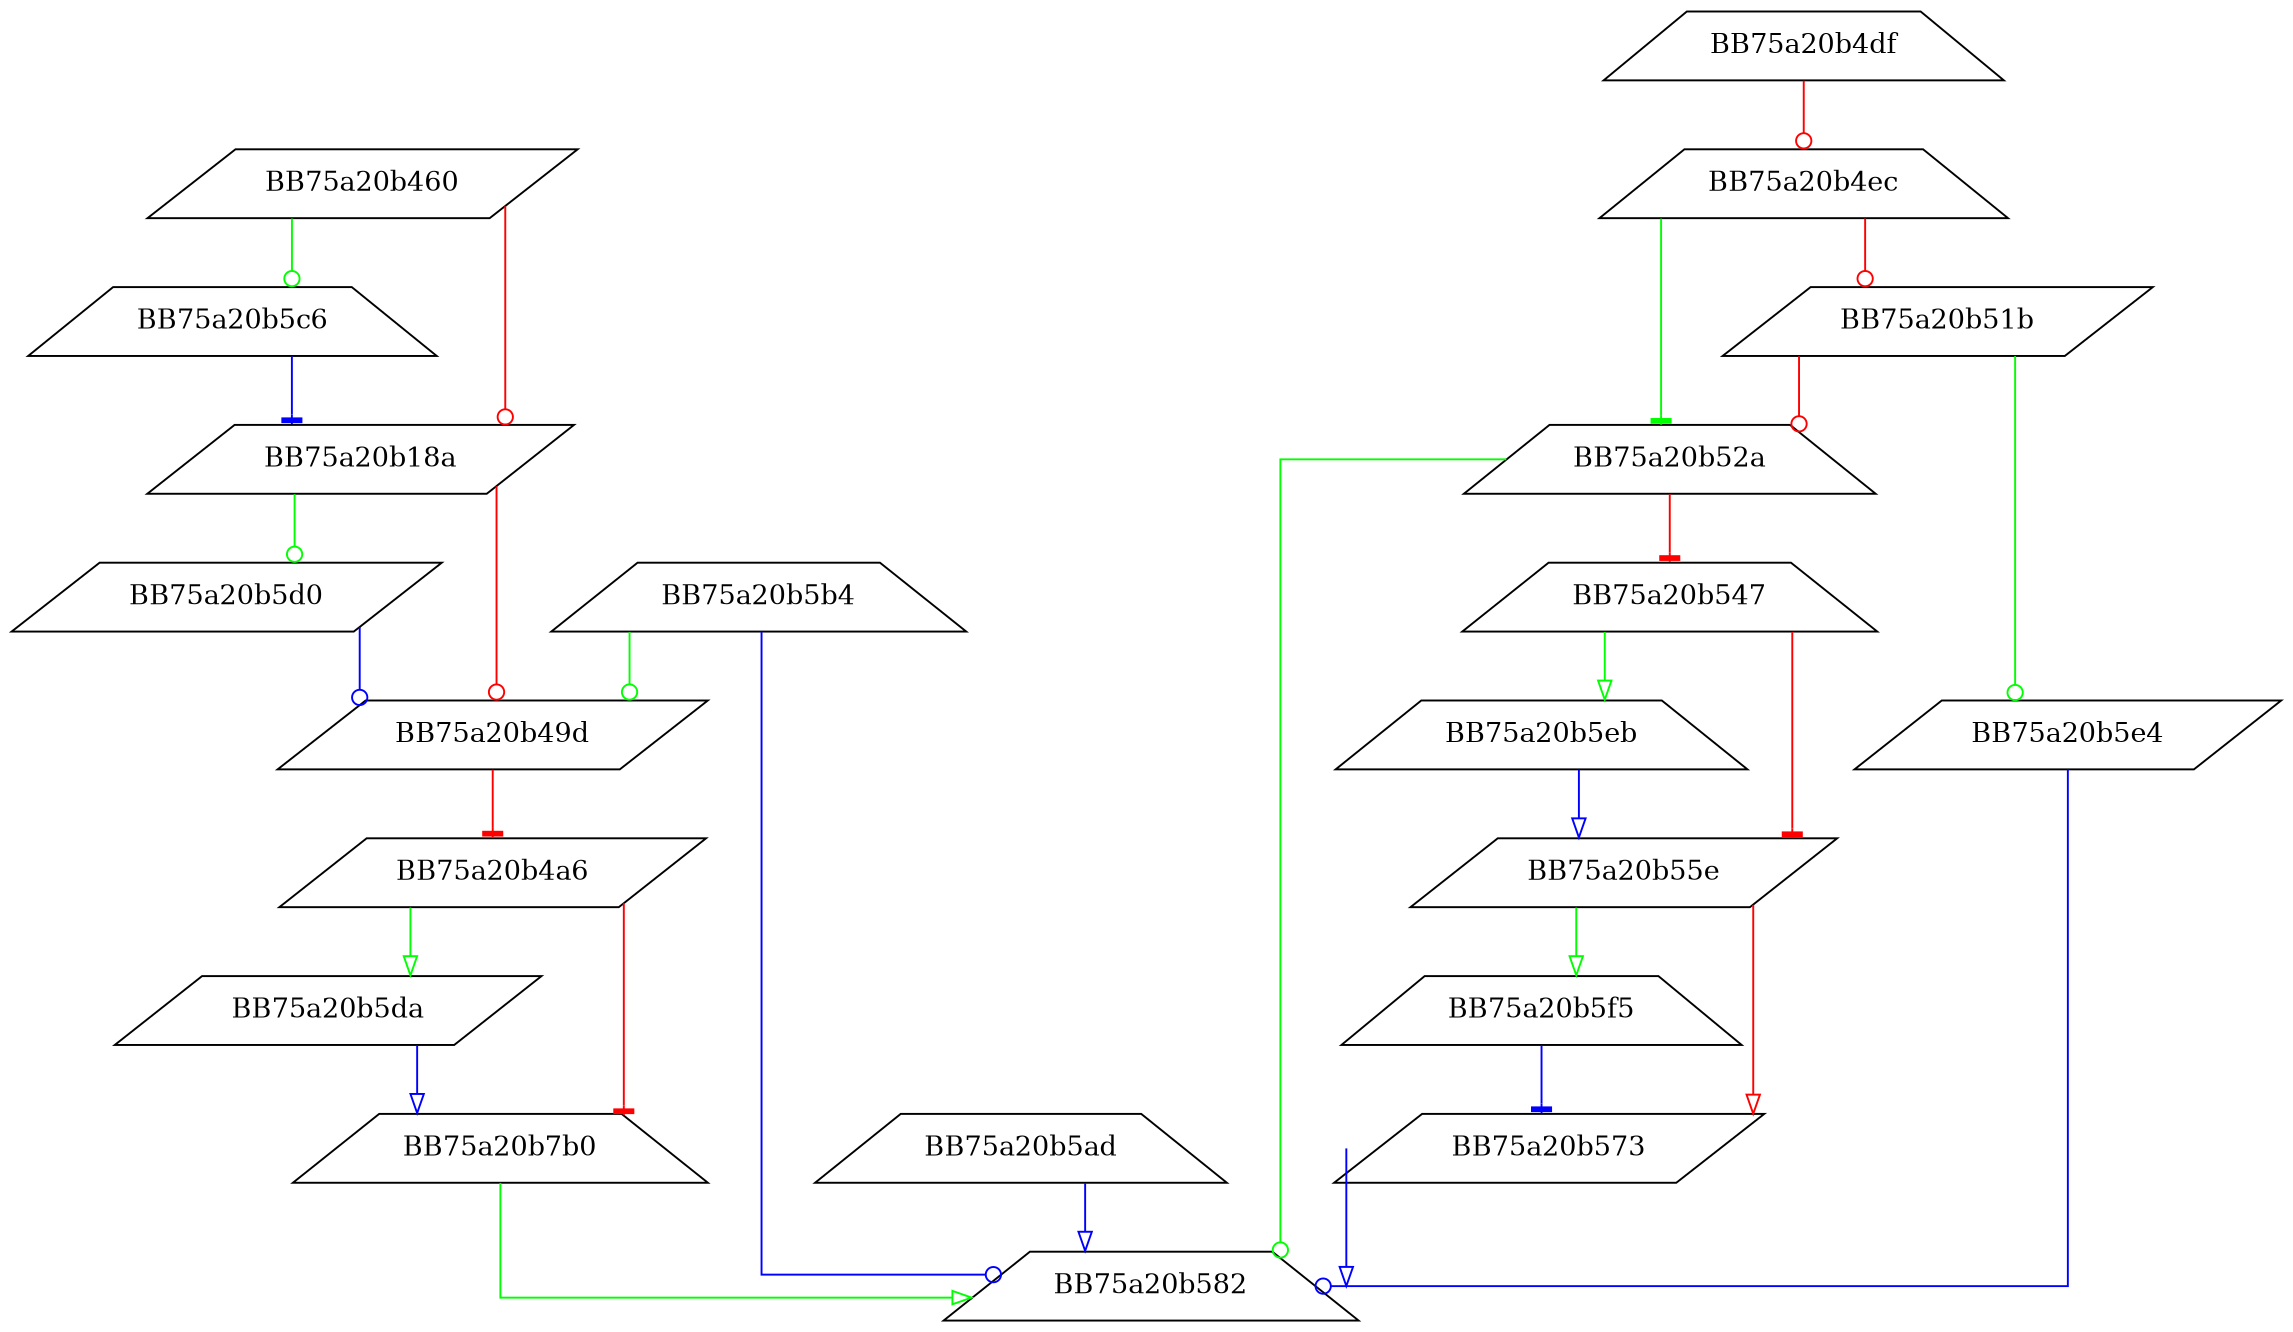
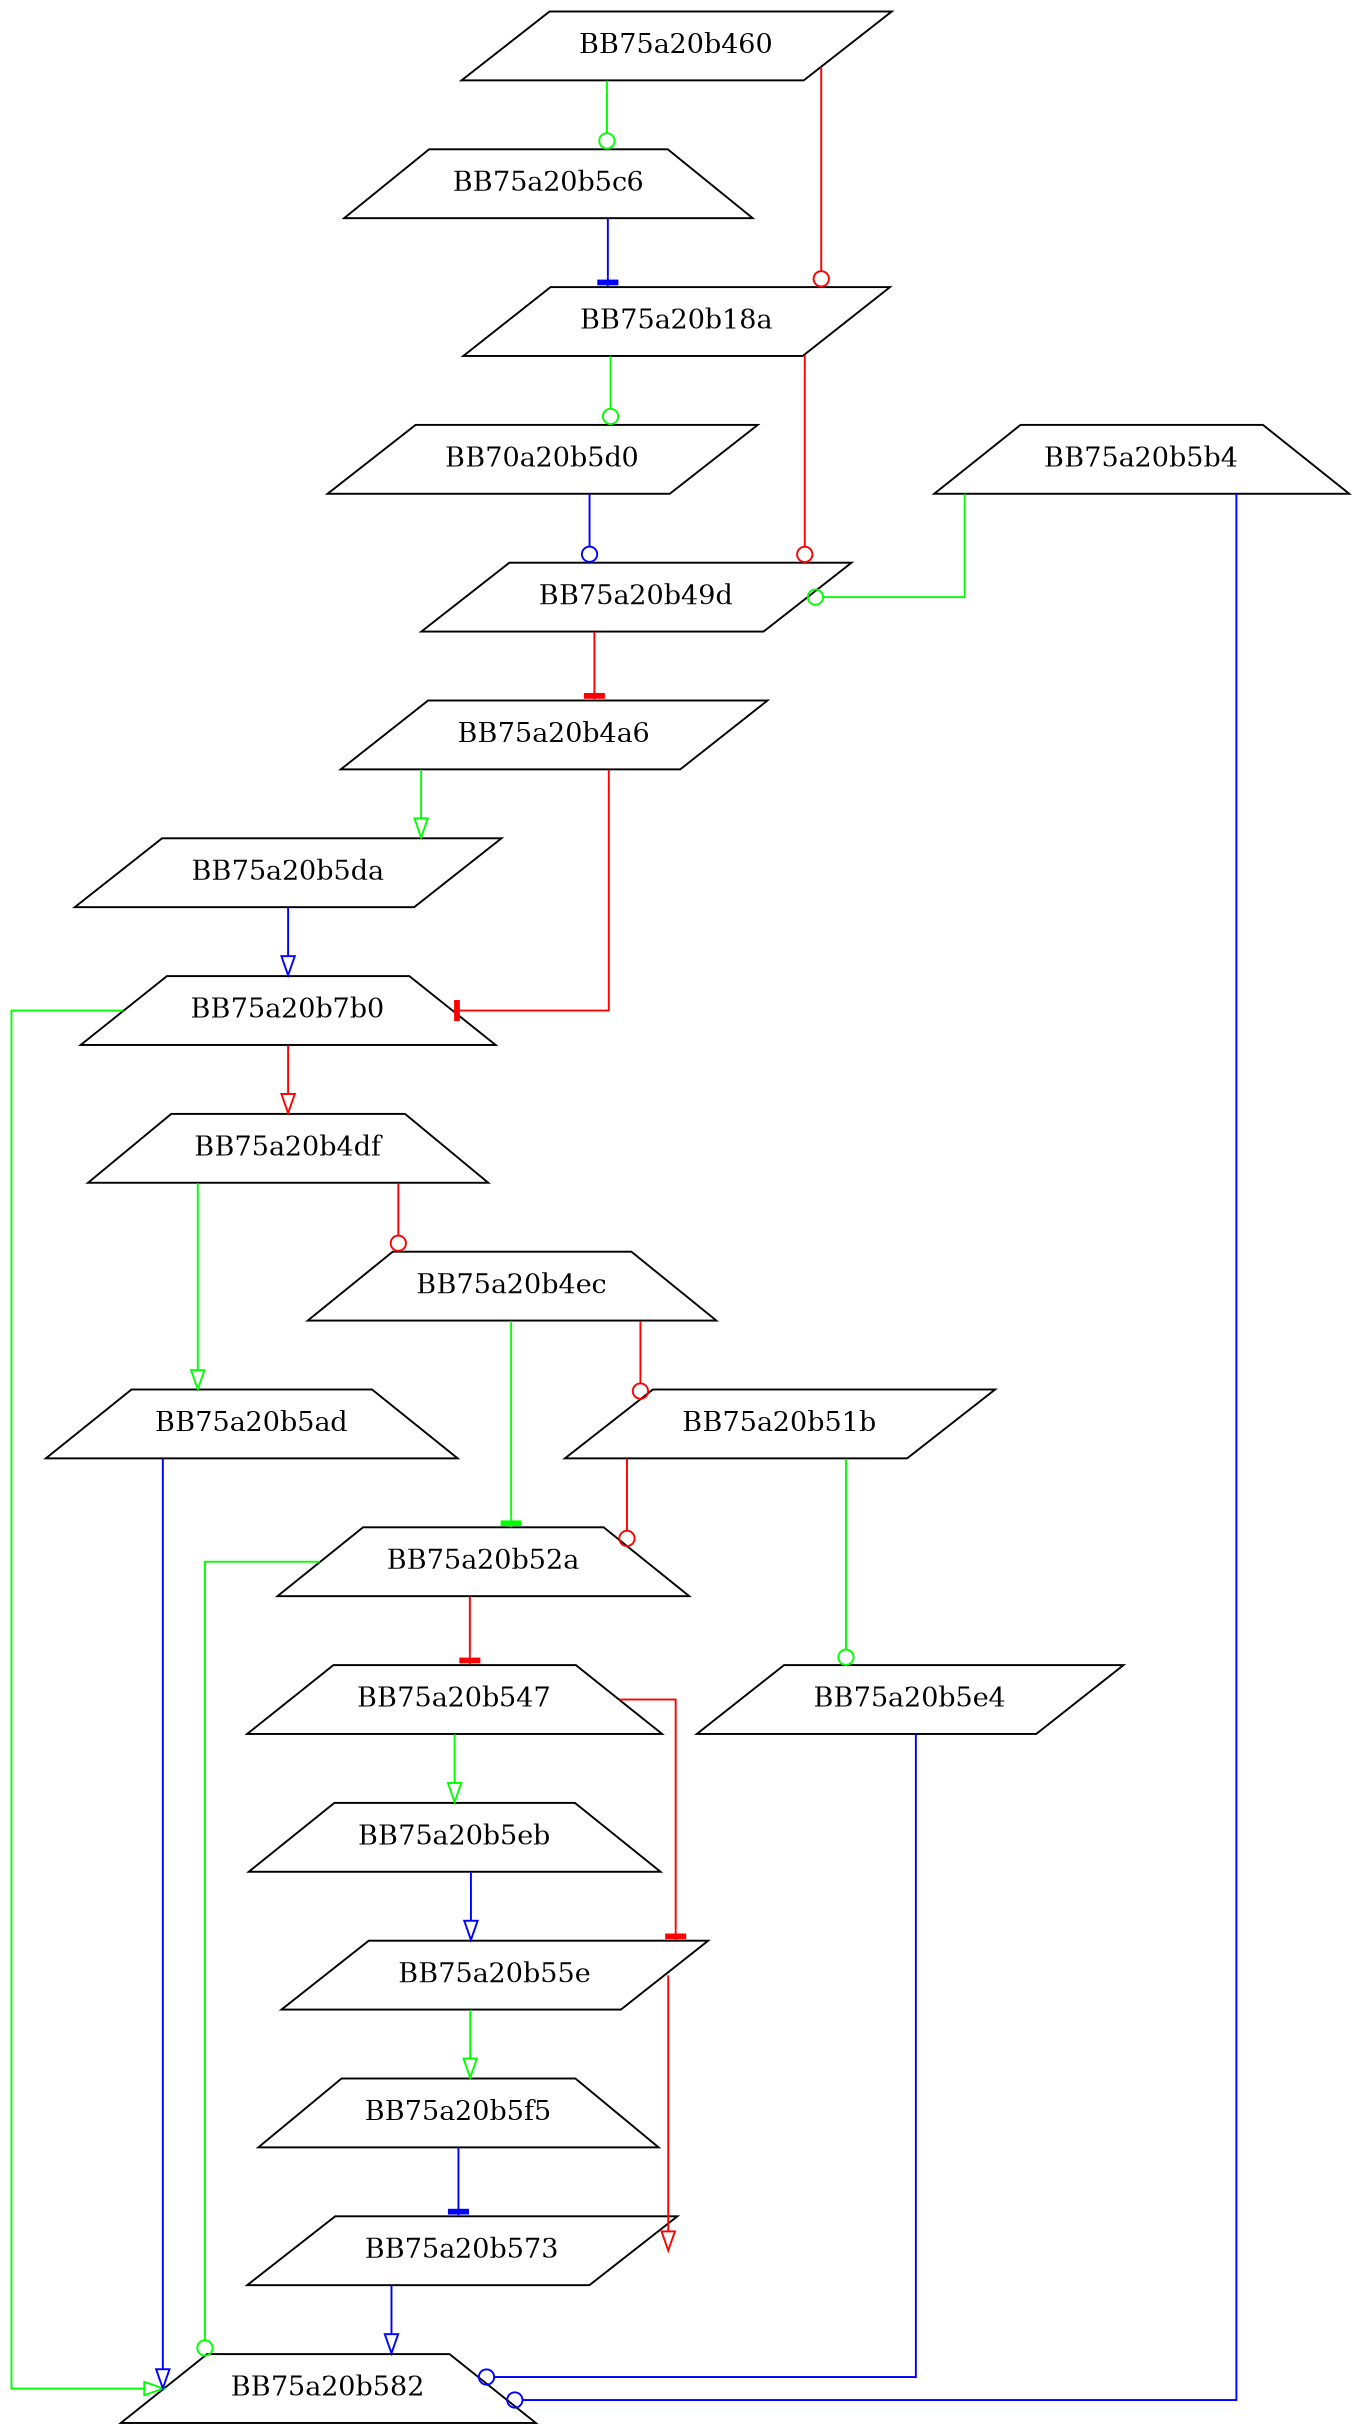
(227, 597) -> (543, 459)
none -> (288, 1070)
none -> (198, 1277)
